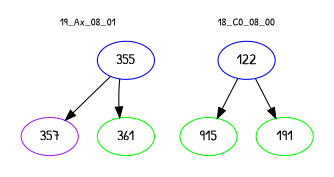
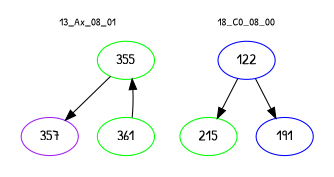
(88, 23) -> (88, 23)
(126, 60) -> (126, 60)
(119, 93) -> (133, 104)
(208, 137) -> (208, 137)
(285, 137) -> (285, 137)
